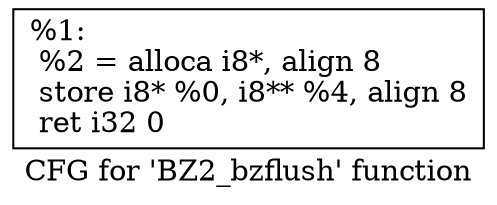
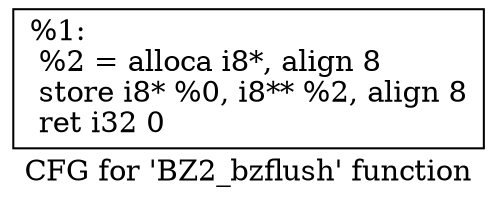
(249, 93) -> (249, 93)
